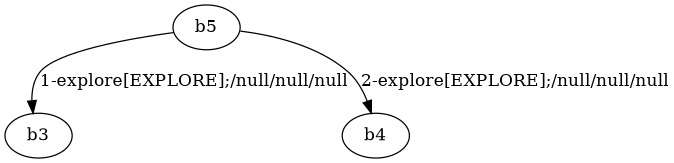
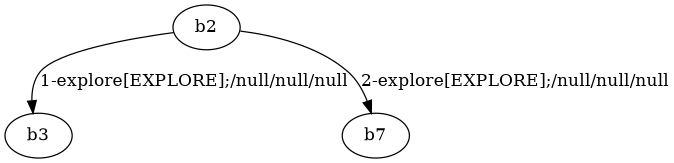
(207, 27) -> (207, 27)
(376, 136) -> (376, 136)
